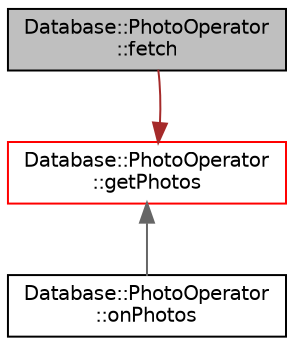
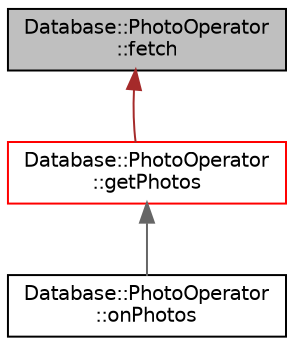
(160, 96) -> (134, 116)
